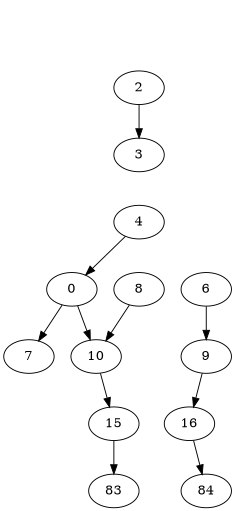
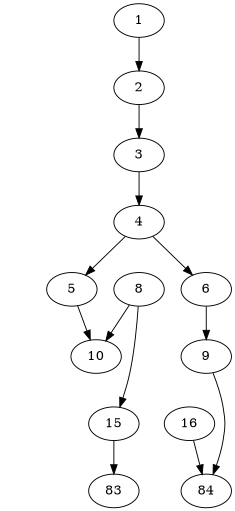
none -> (139, 21)
none -> (139, 184)
none -> (169, 252)
(72, 289) -> (72, 289)
(29, 357) -> none
(104, 386) -> (133, 353)
(199, 386) -> (225, 419)
